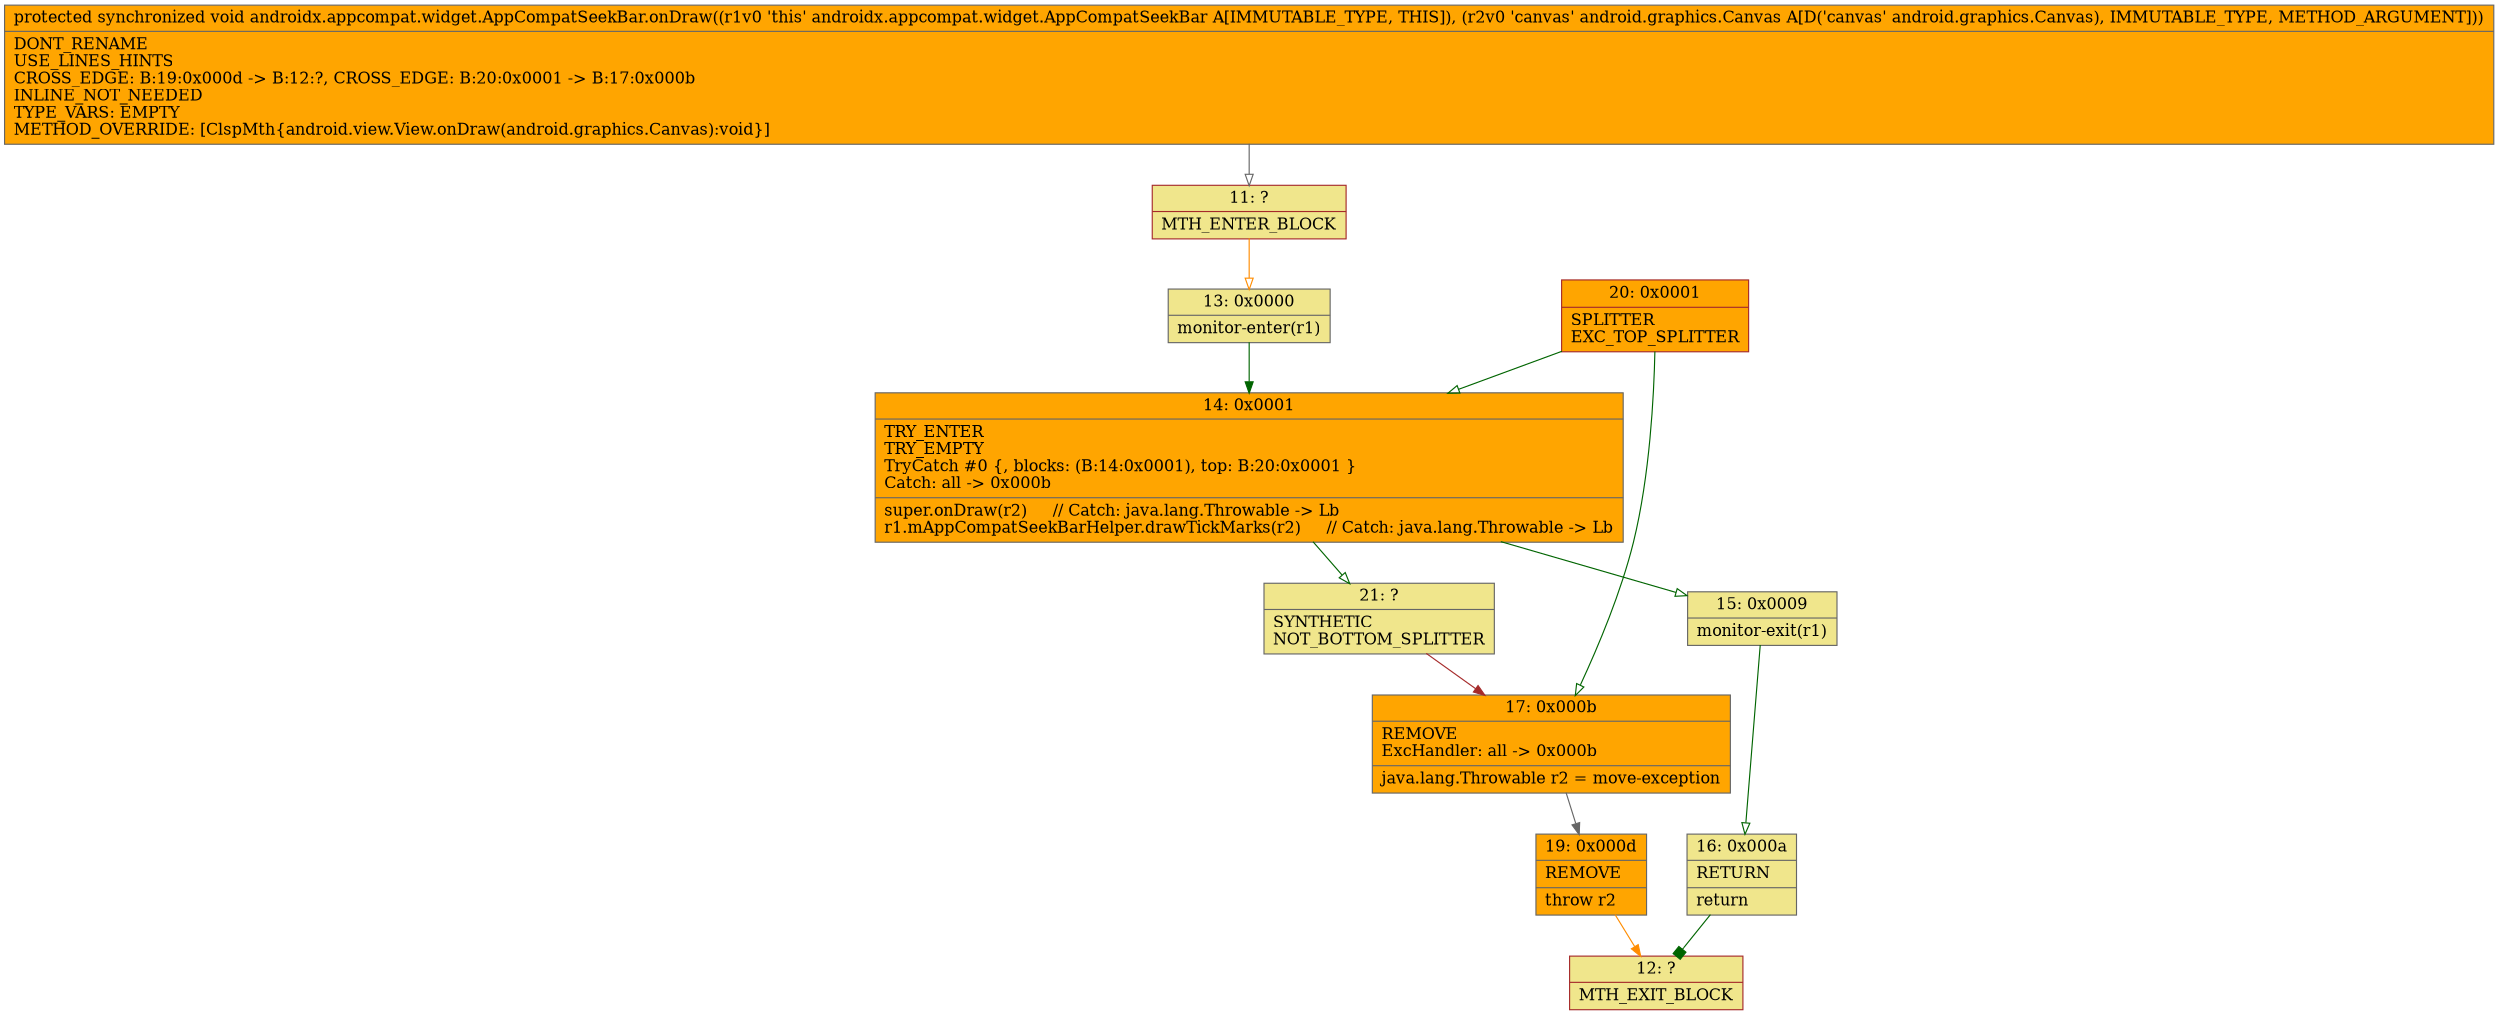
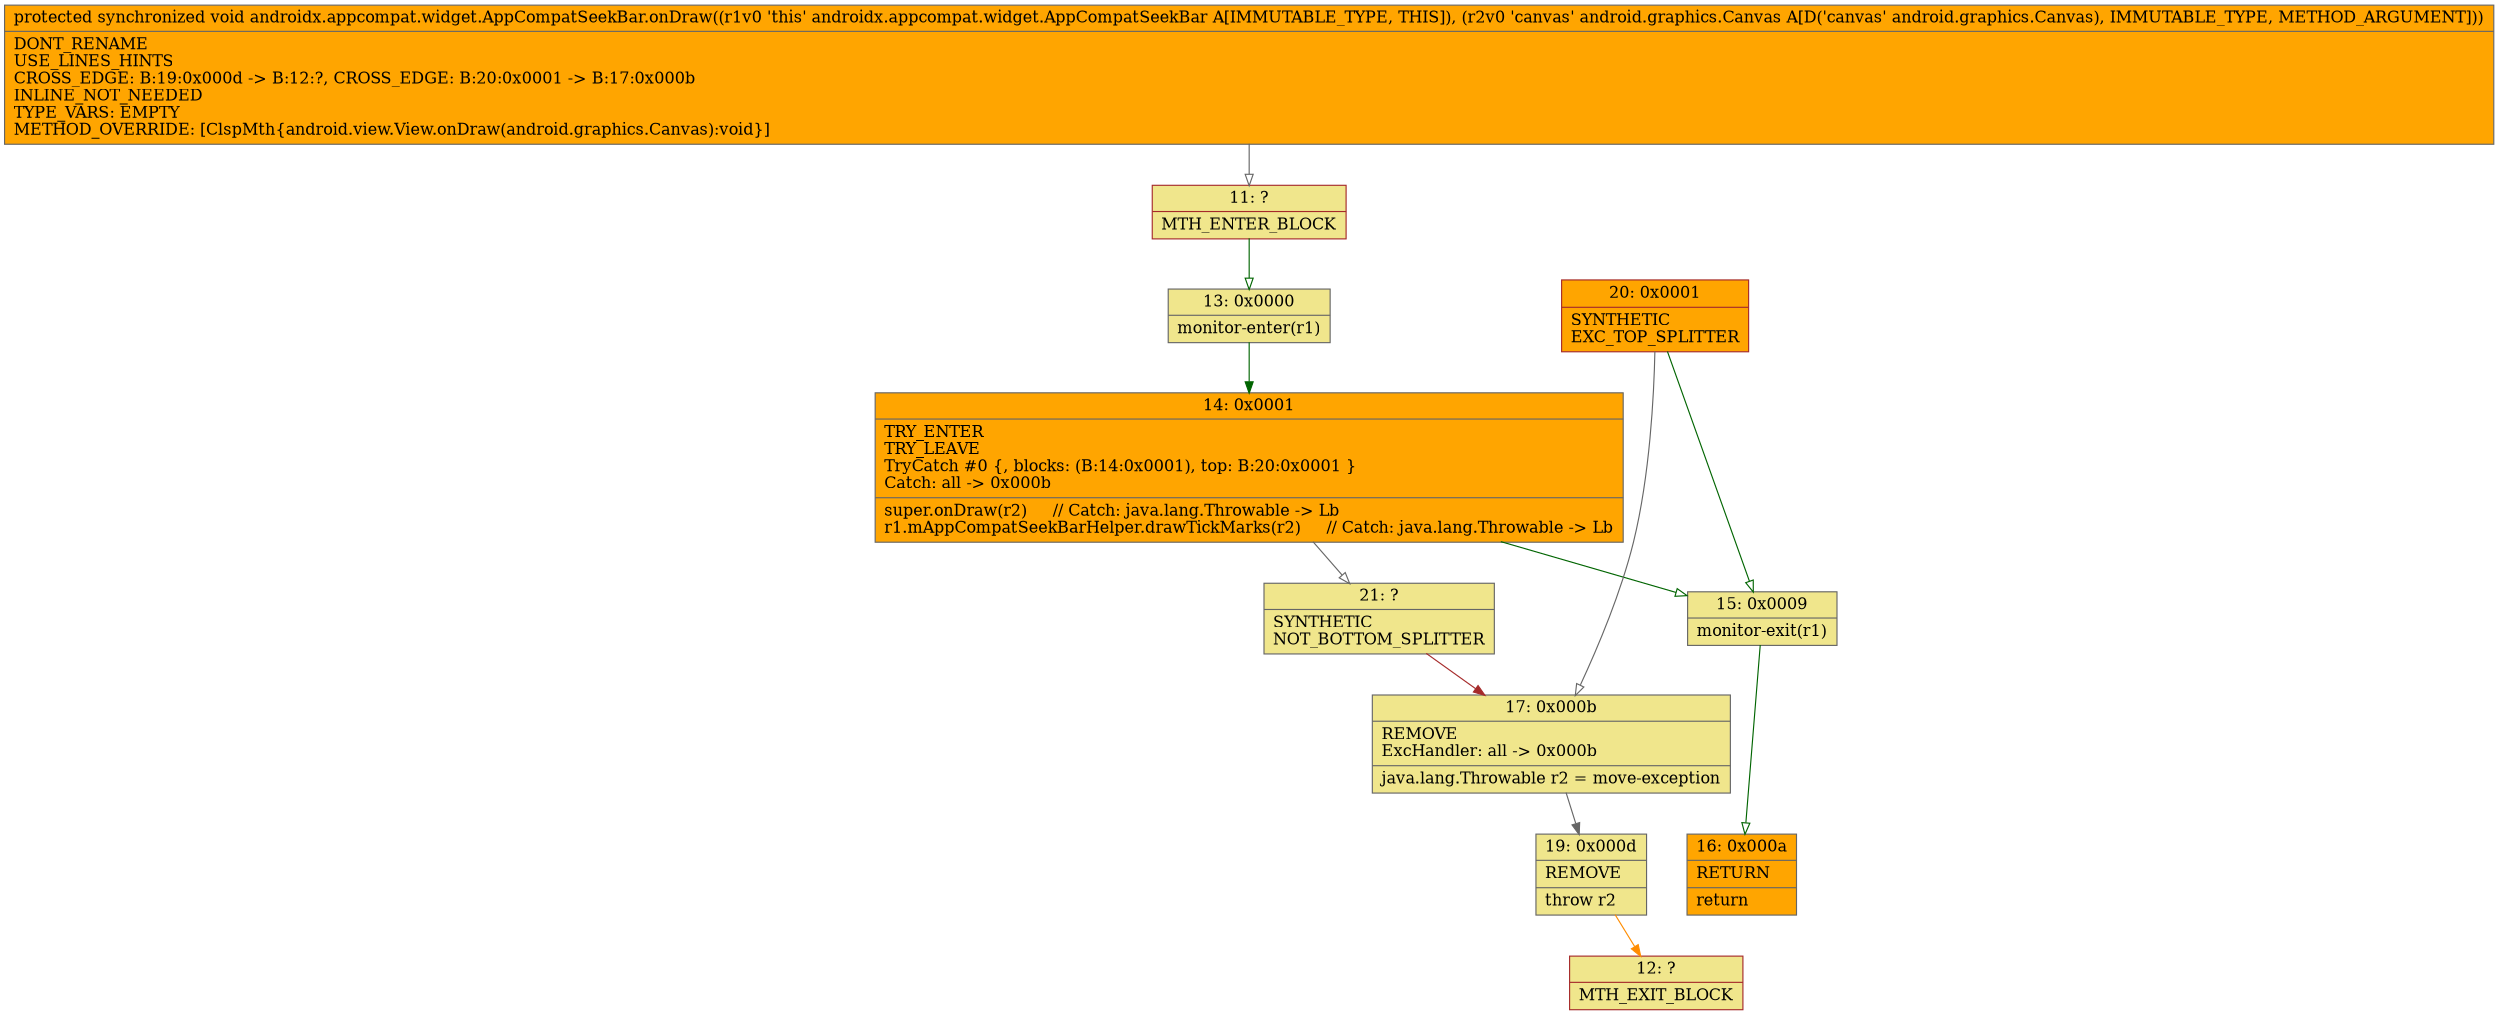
(1249, 258) -> (1249, 258)
(1613, 320) -> (1621, 320)
(1510, 370) -> (1708, 466)
(934, 449) -> (933, 449)
(1638, 523) -> (1638, 523)
(1327, 558) -> (1327, 558)
(1551, 744) -> (1551, 744)
(1591, 875) -> (1591, 875)
(1742, 875) -> (1742, 875)
(1697, 931) -> none
